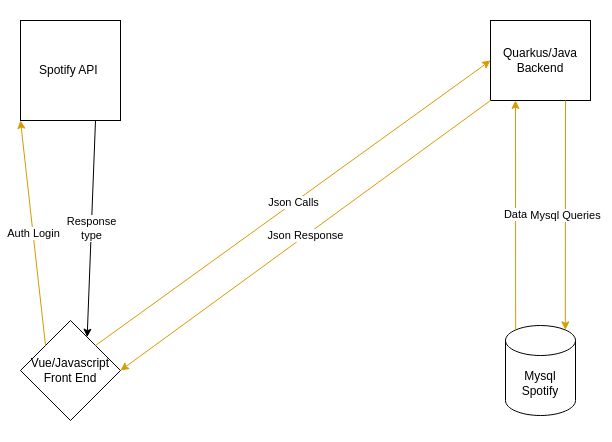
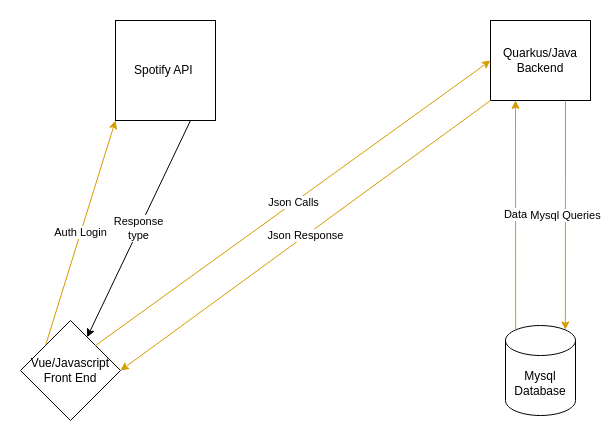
(71, 71) -> (166, 71)
(541, 384) -> (541, 384)
